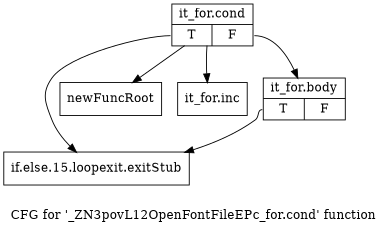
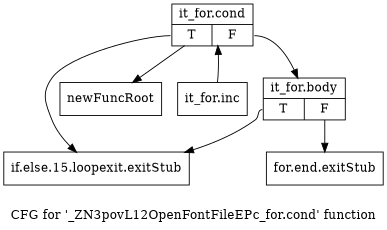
(206, 60) -> (218, 69)
none -> (325, 169)
